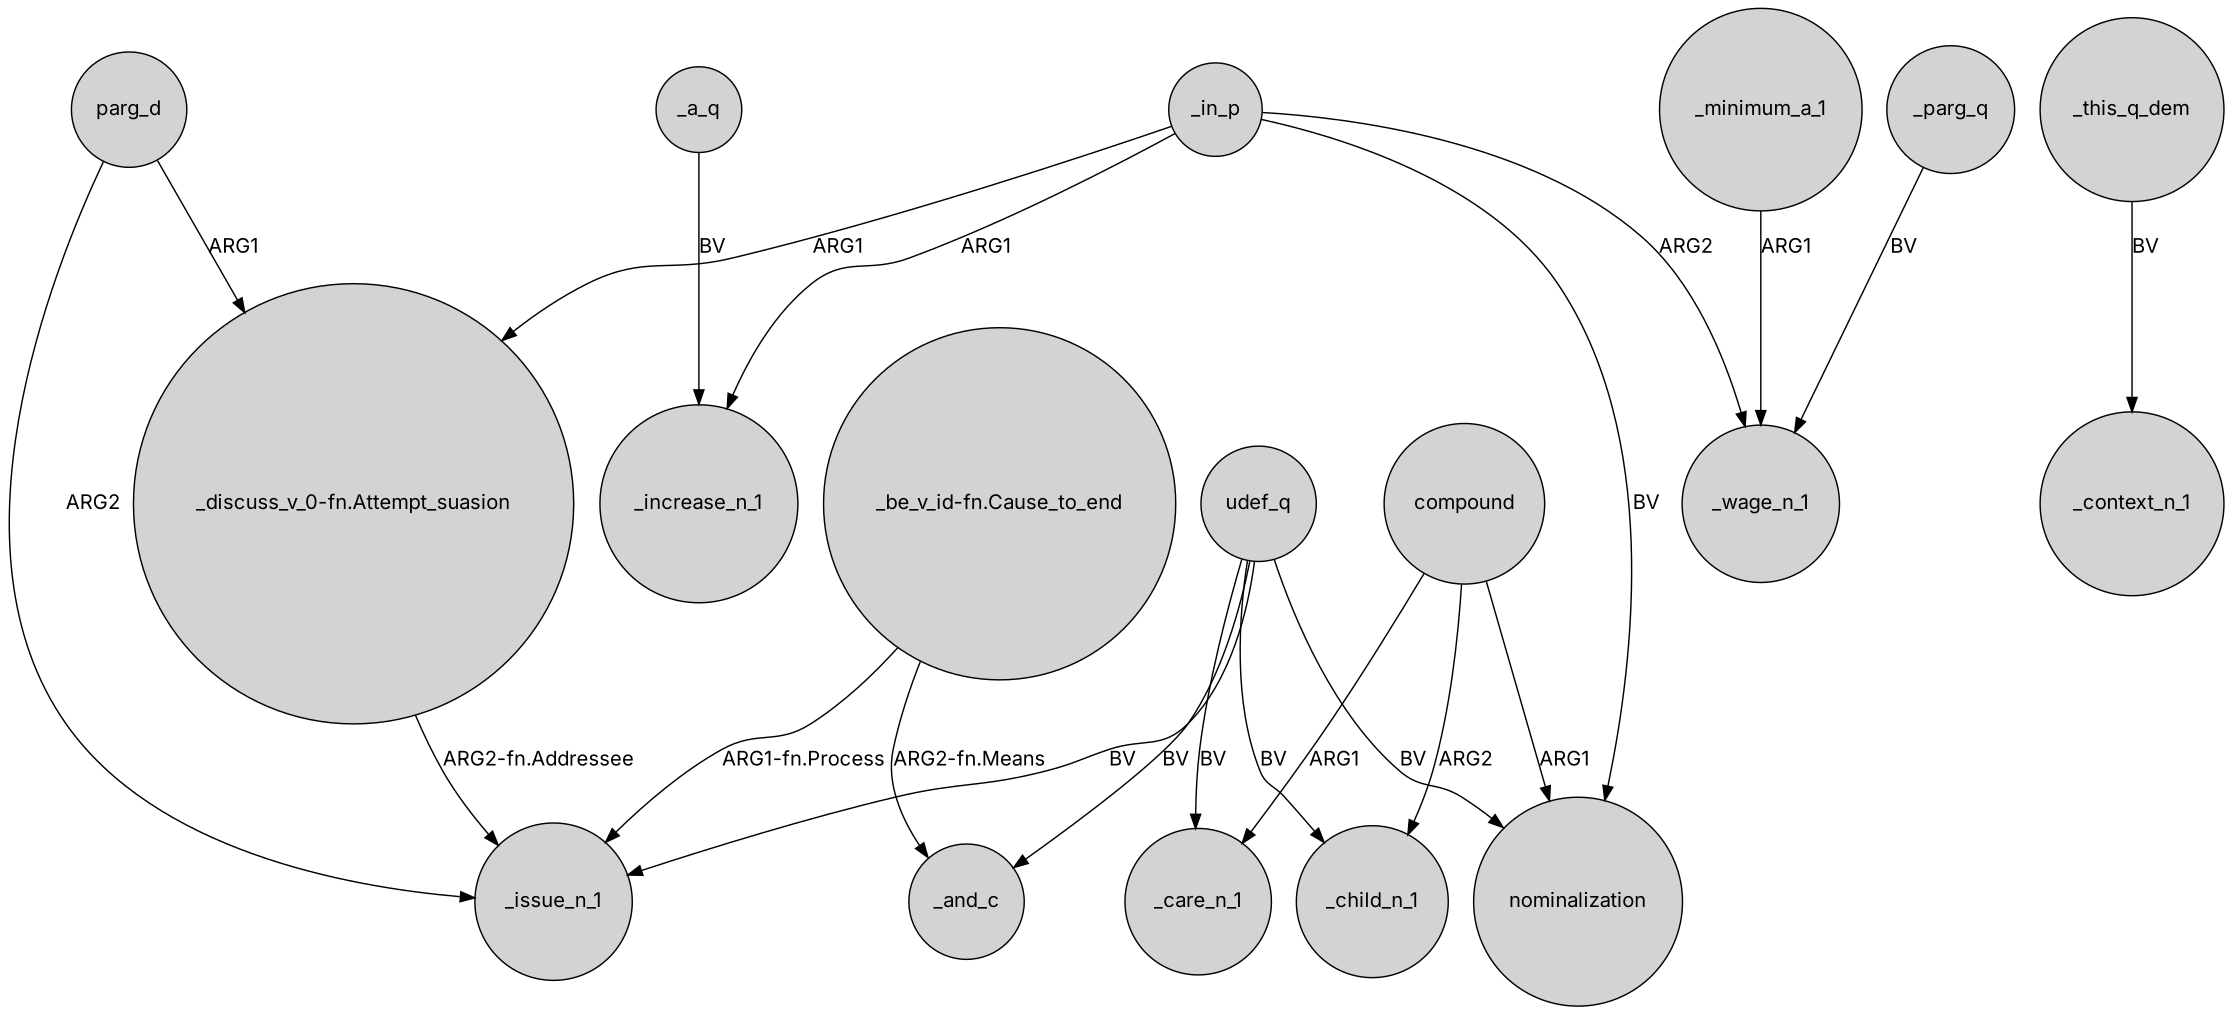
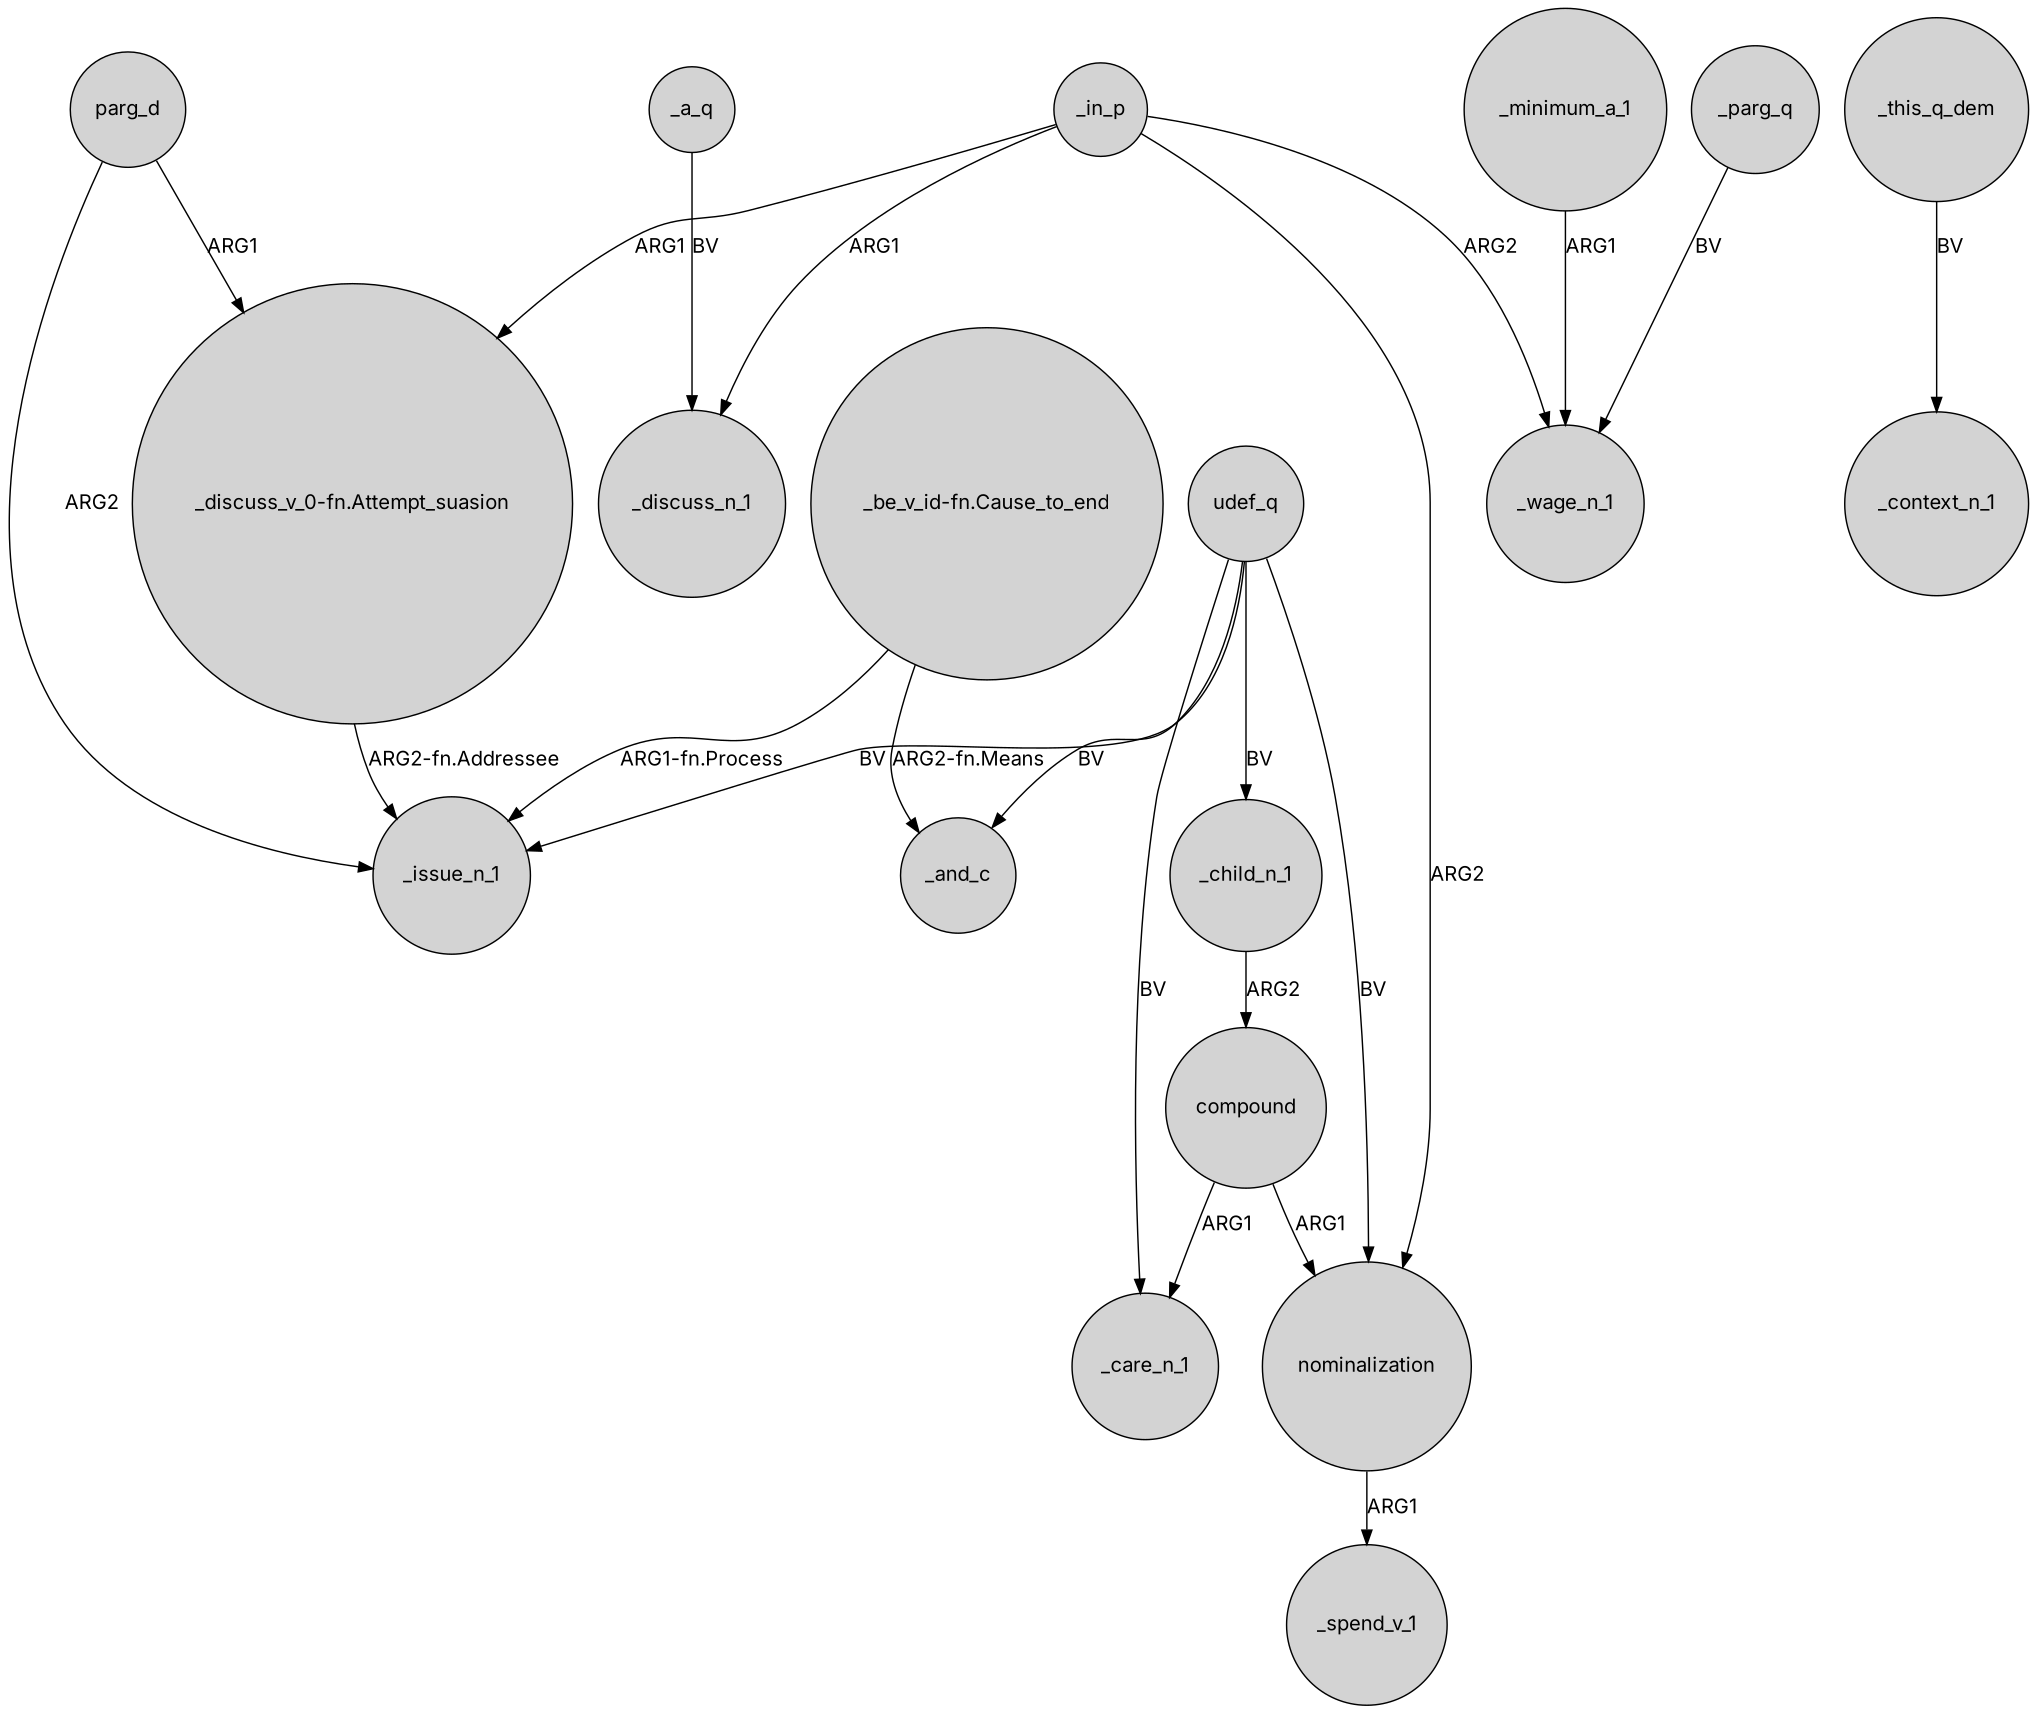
(699, 504) -> (692, 504)
(1646, 504) -> (1457, 875)
(1448, 705) -> (1246, 982)
none -> (1367, 1625)
